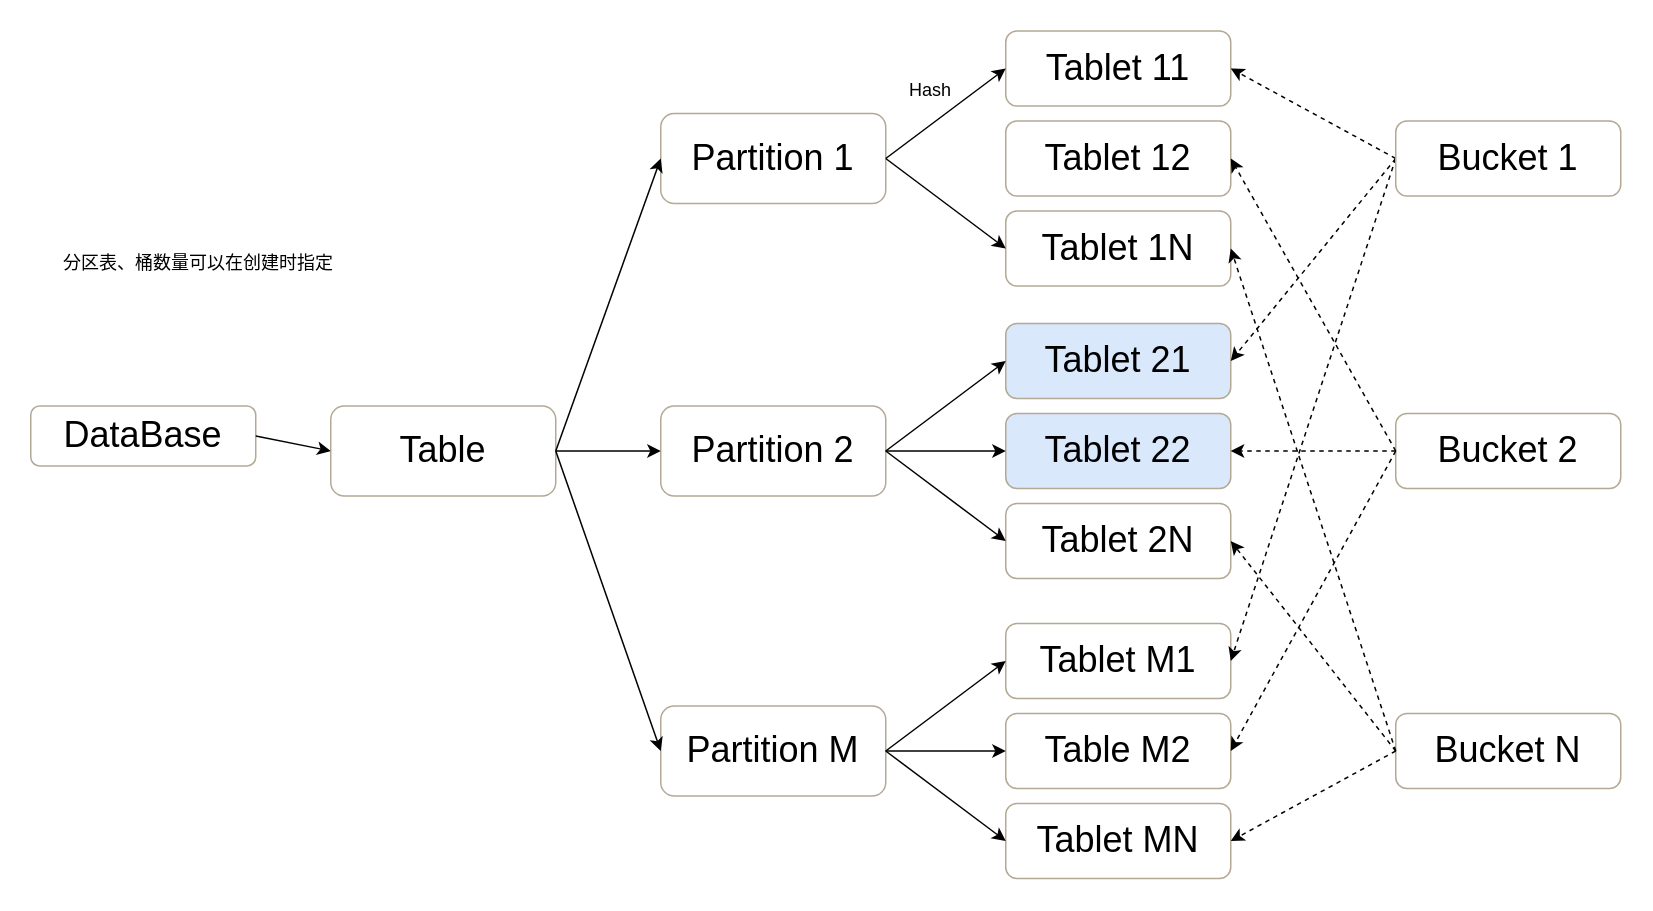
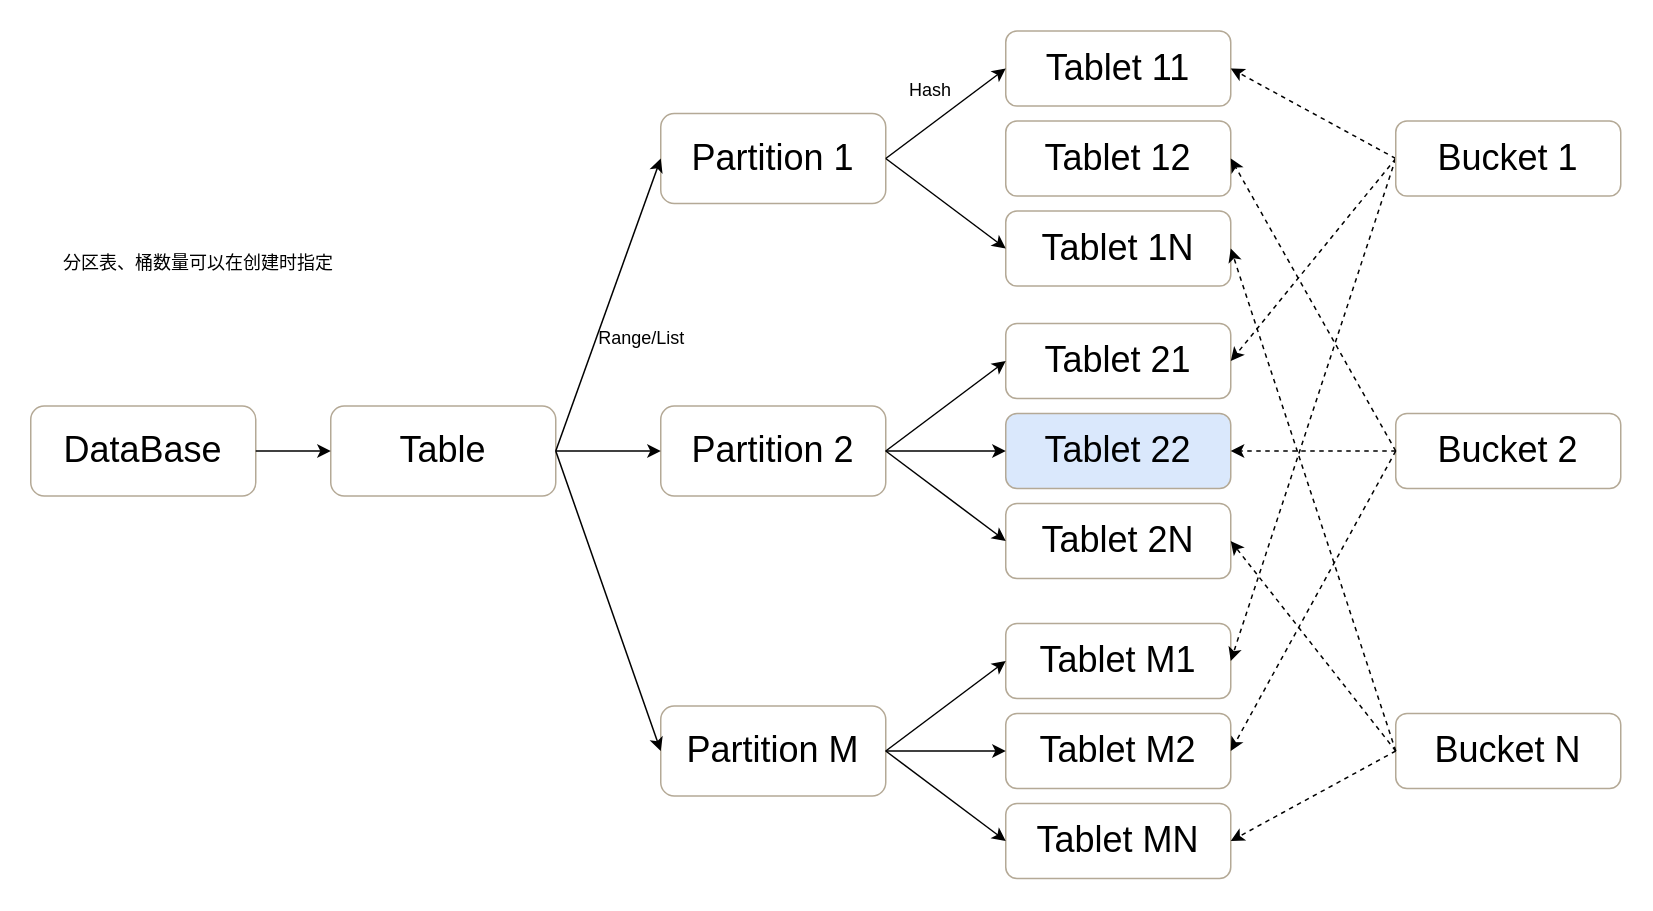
none -> (642, 338)
(1118, 361) -> (1118, 361)
(143, 436) -> (143, 451)
(1118, 751) -> (1118, 751)
